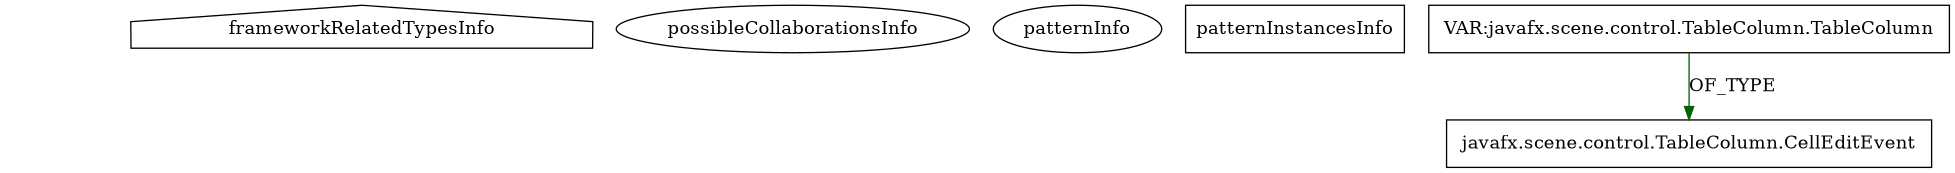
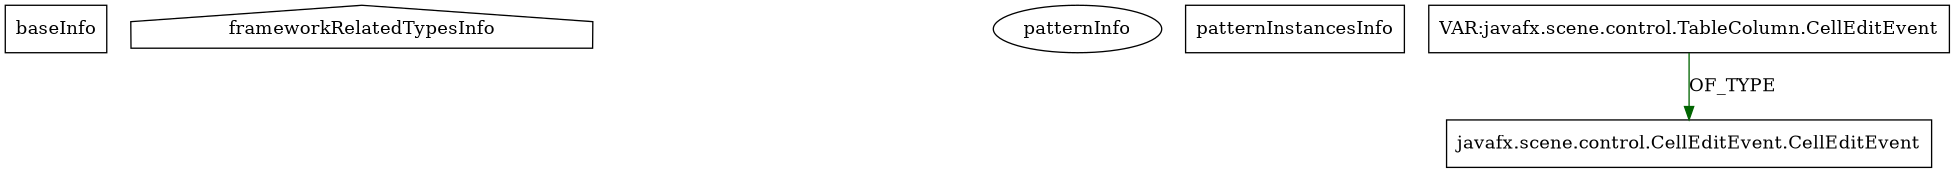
none -> (56, 29)
(793, 29) -> none
(1689, 29) -> (1689, 29)
(1689, 144) -> (1689, 144)
